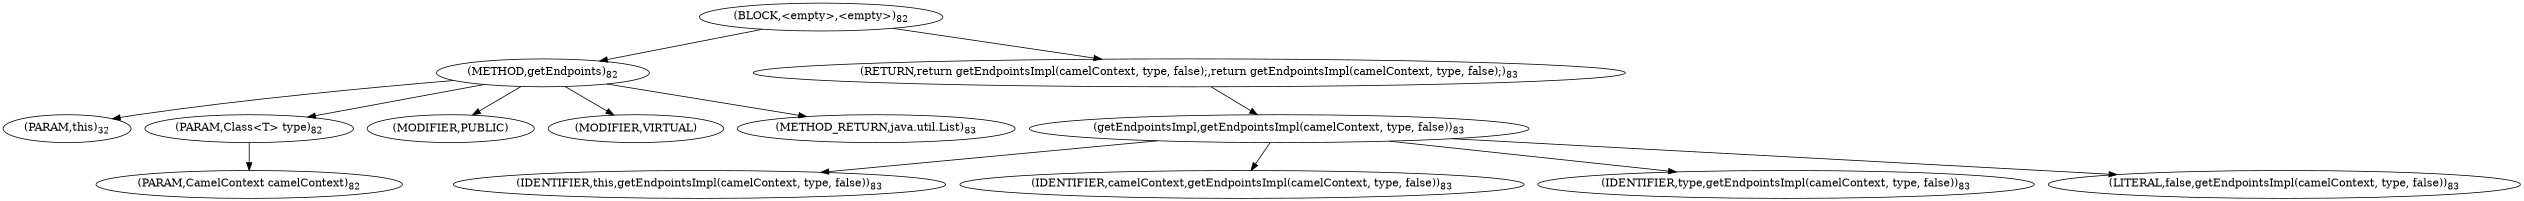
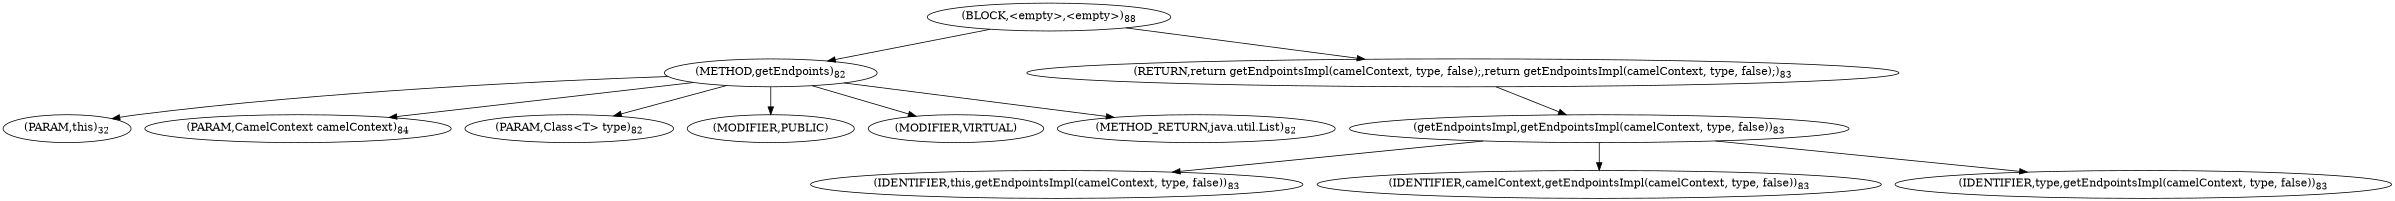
(903, 16) -> (1130, 16)
(971, 127) -> (1291, 127)
(249, 153) -> (545, 100)
(355, 183) -> (403, 127)
(2284, 184) -> none
